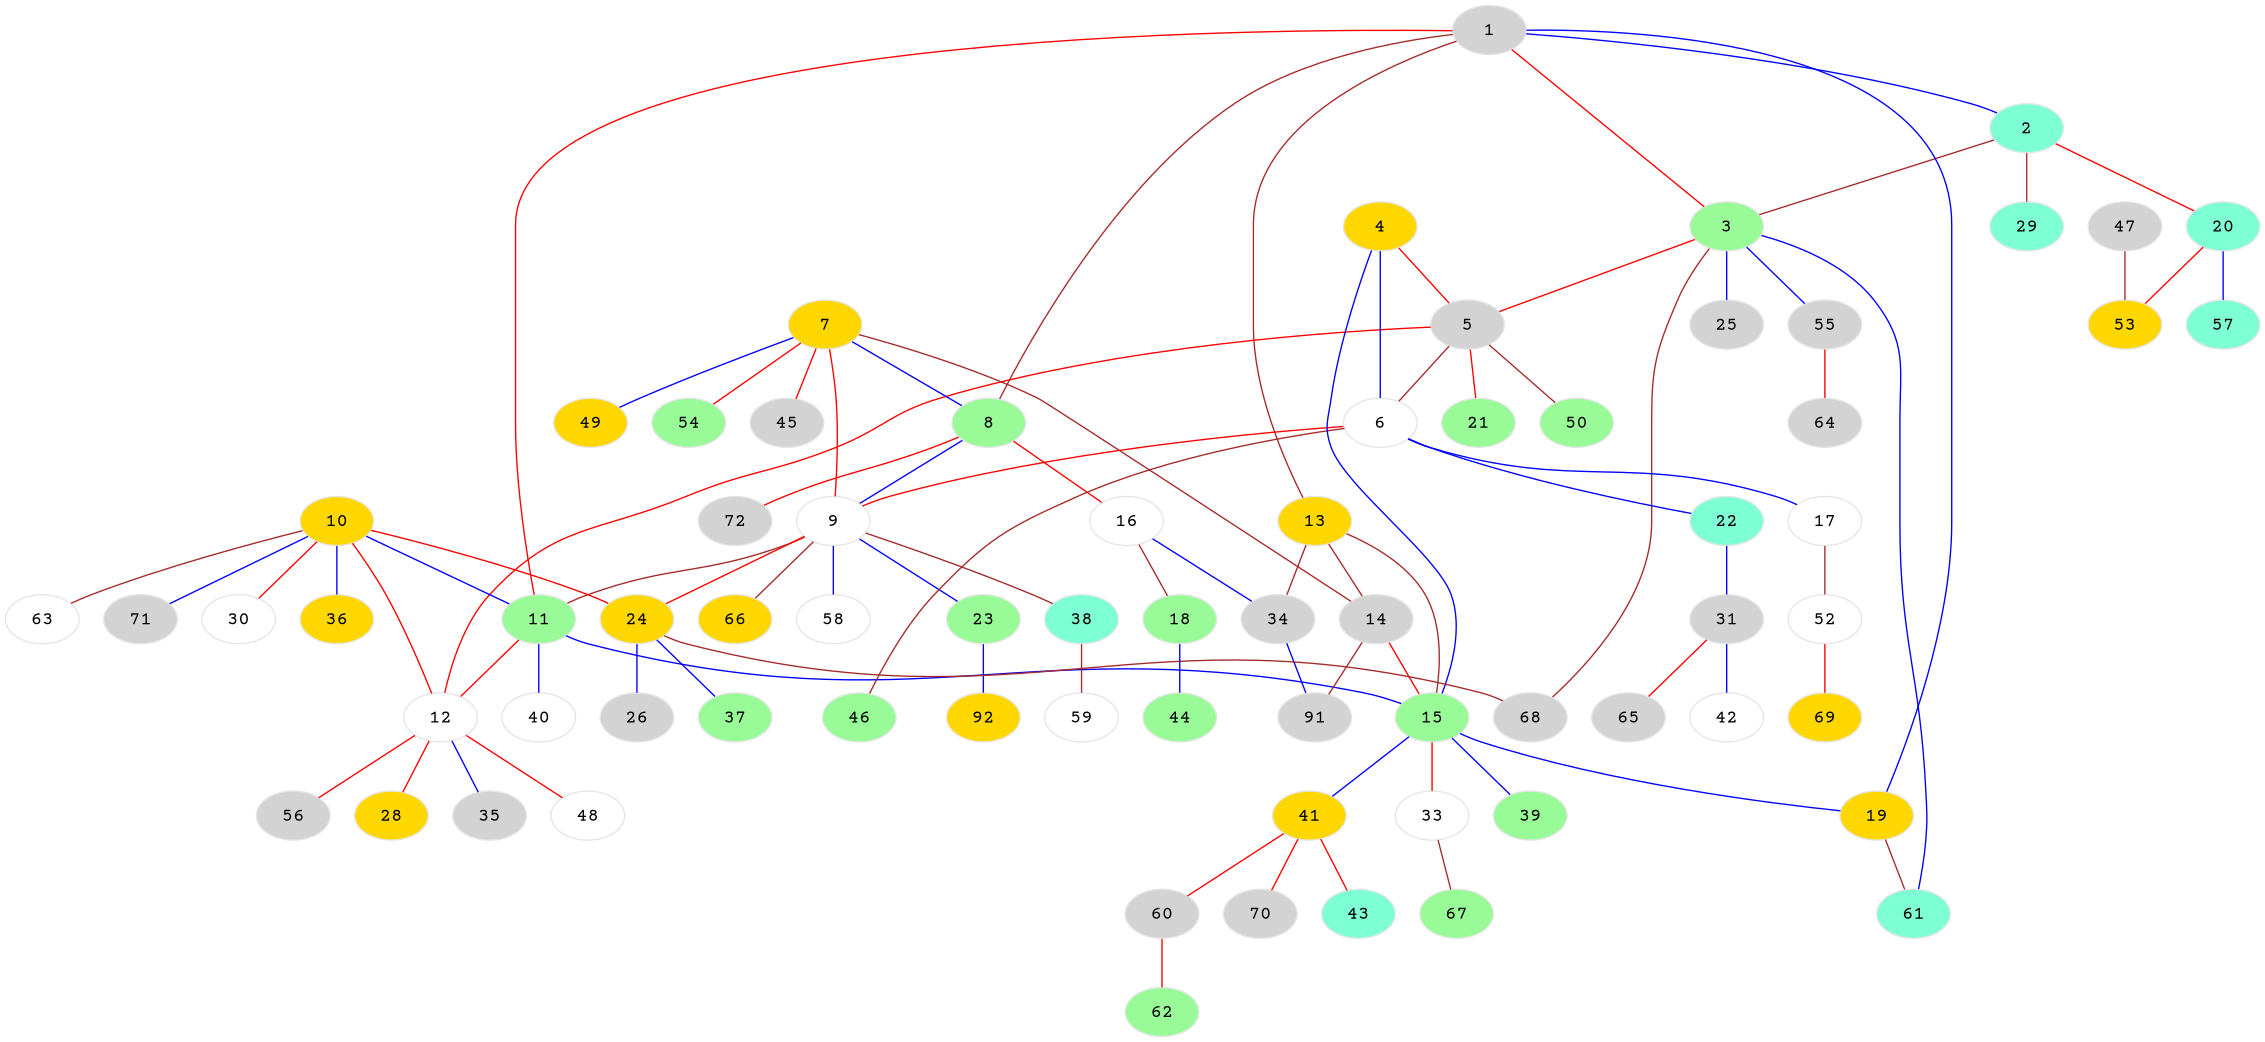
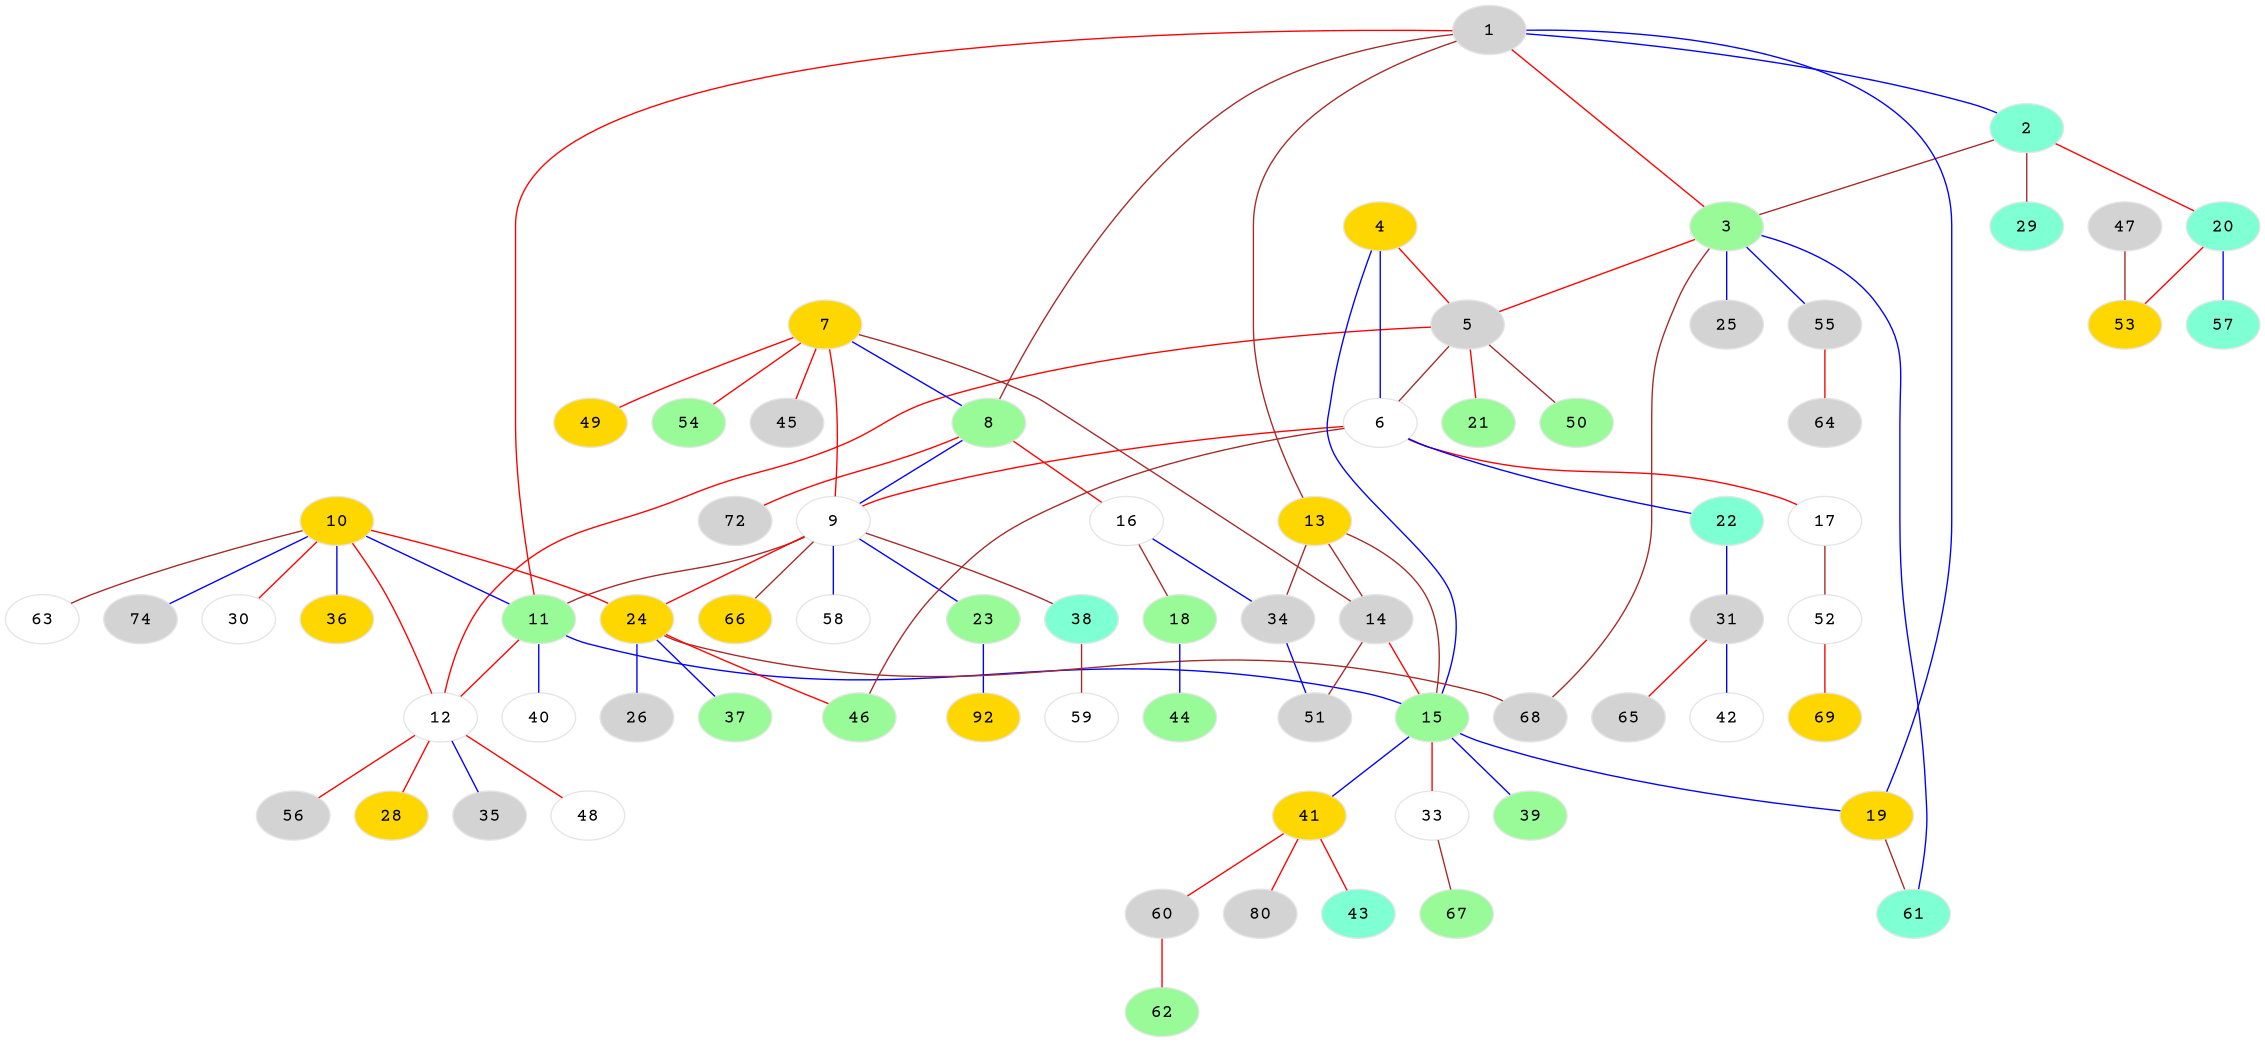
(706, 371) -> (706, 371)
(1603, 472) -> (1603, 472)
(140, 619) -> (140, 619)
none -> (726, 661)
(1315, 717) -> (1315, 717)
(1260, 914) -> (1260, 914)
